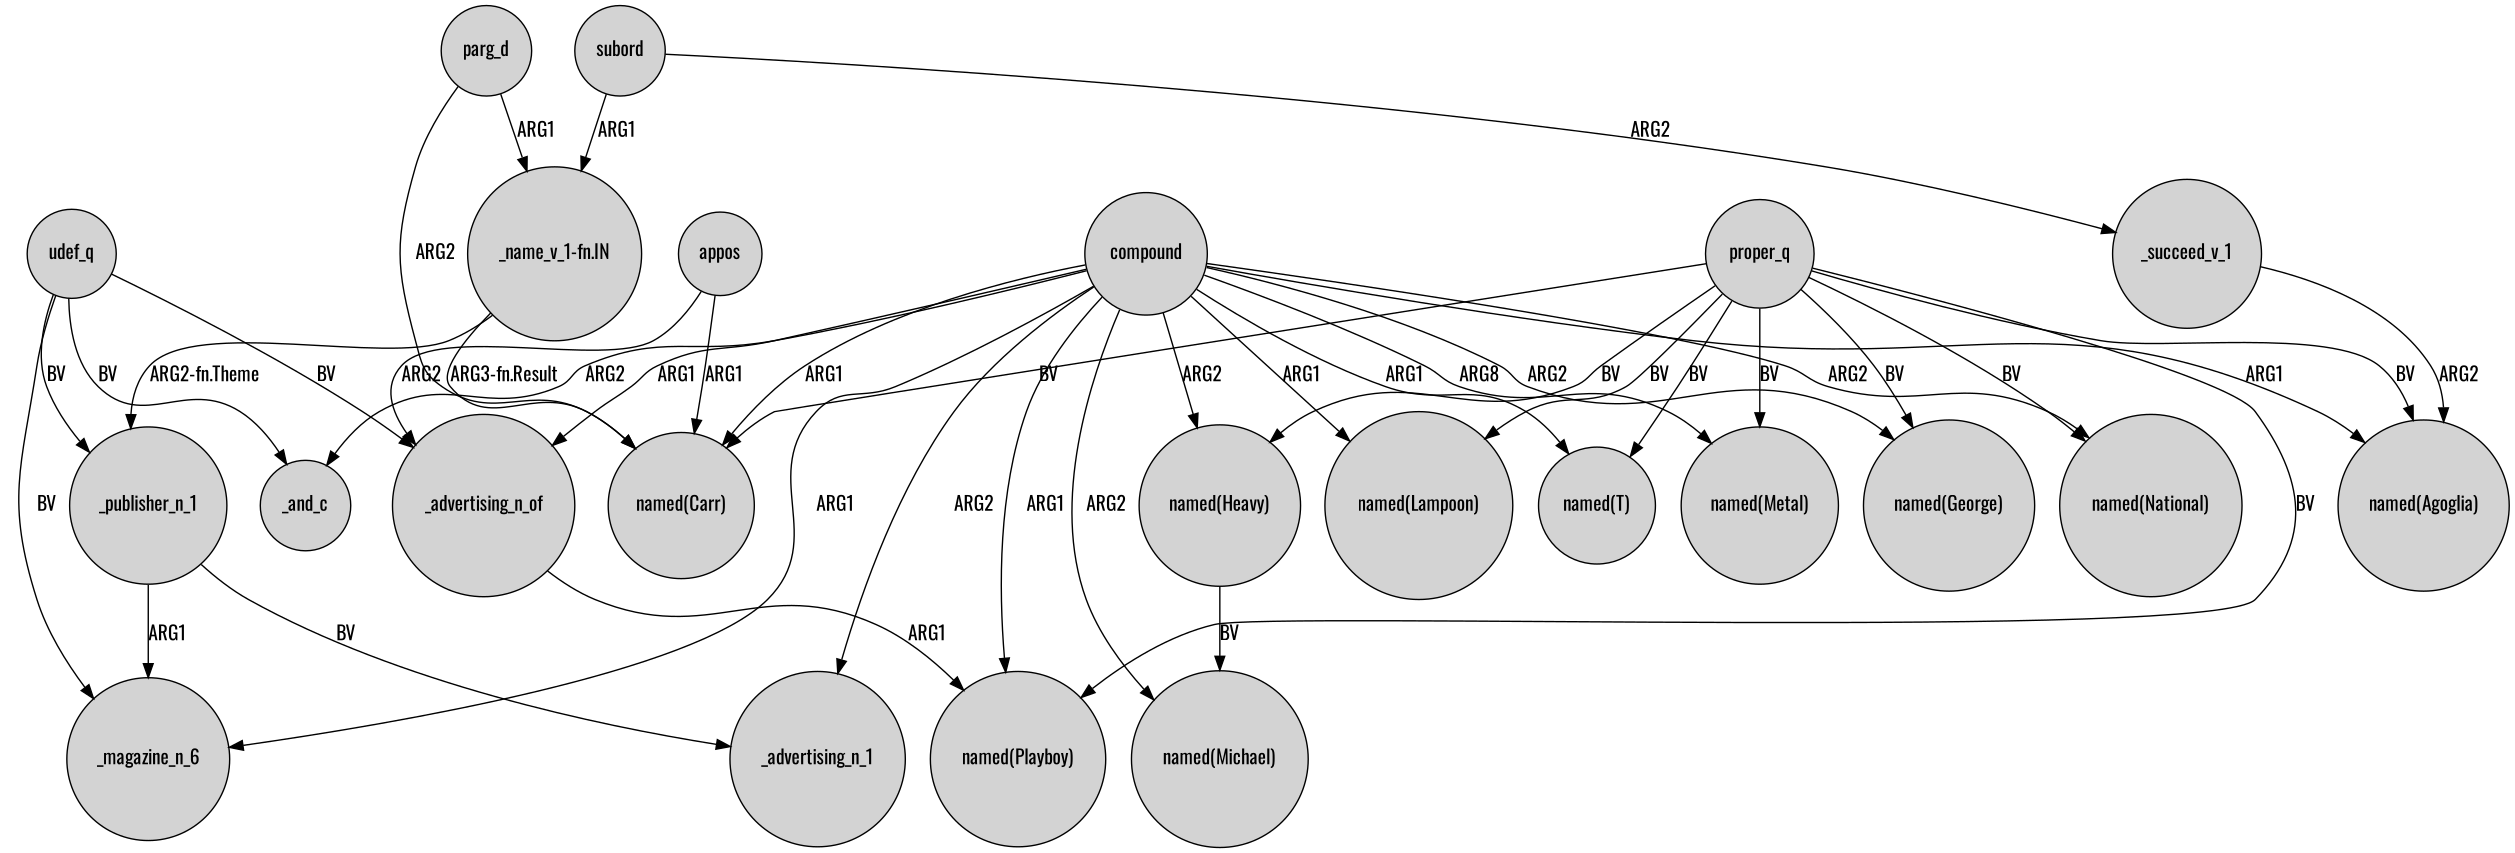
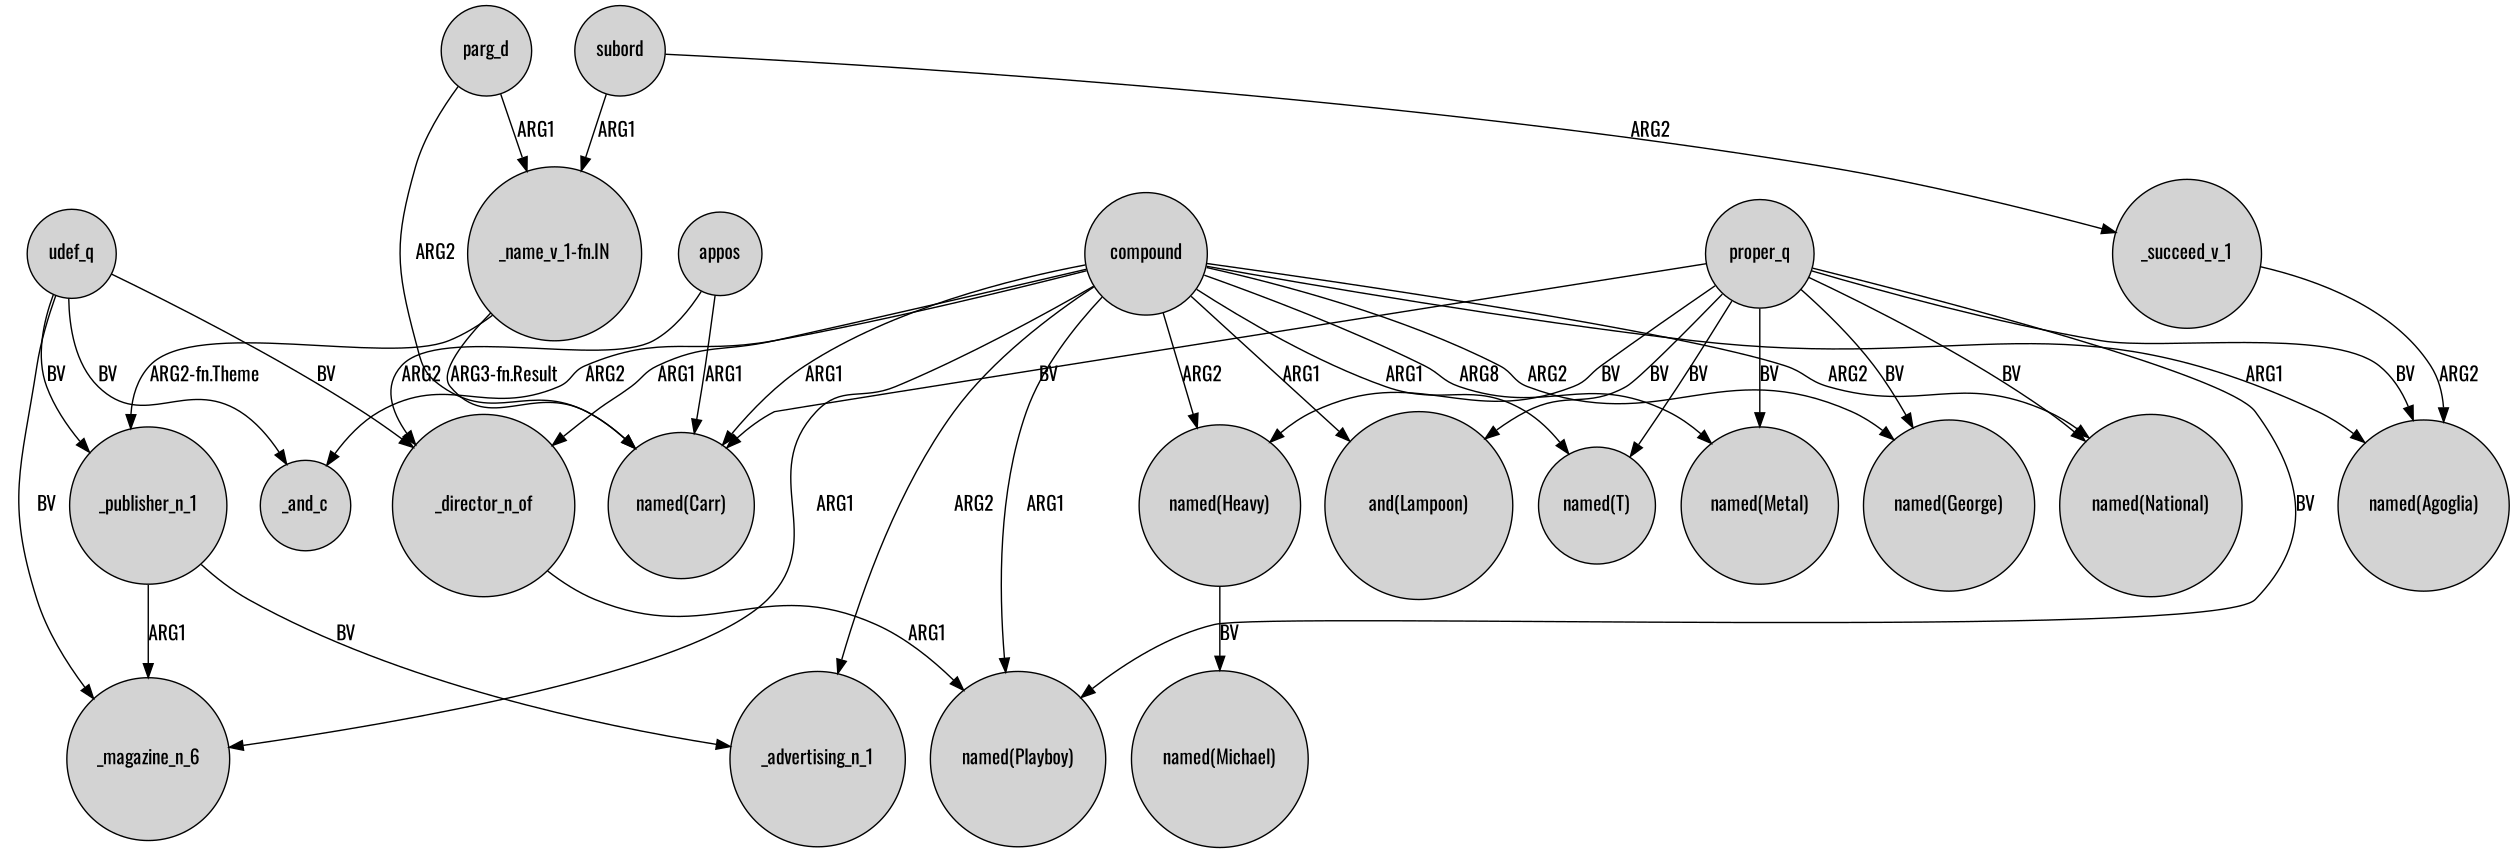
(484, 506) -> (484, 506)
(1073, 506) -> none
(1419, 506) -> (1419, 506)
